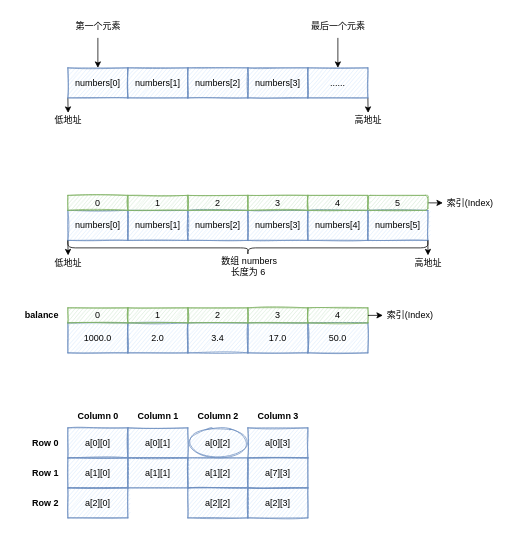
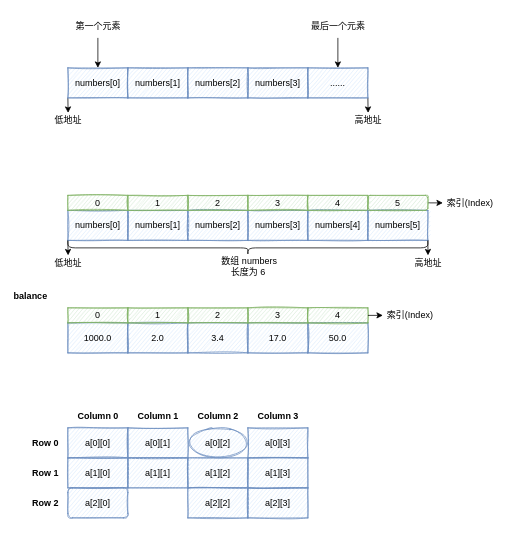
(42, 315) -> (30, 297)
(278, 473) -> (278, 473)
(98, 503) -> (98, 503)
